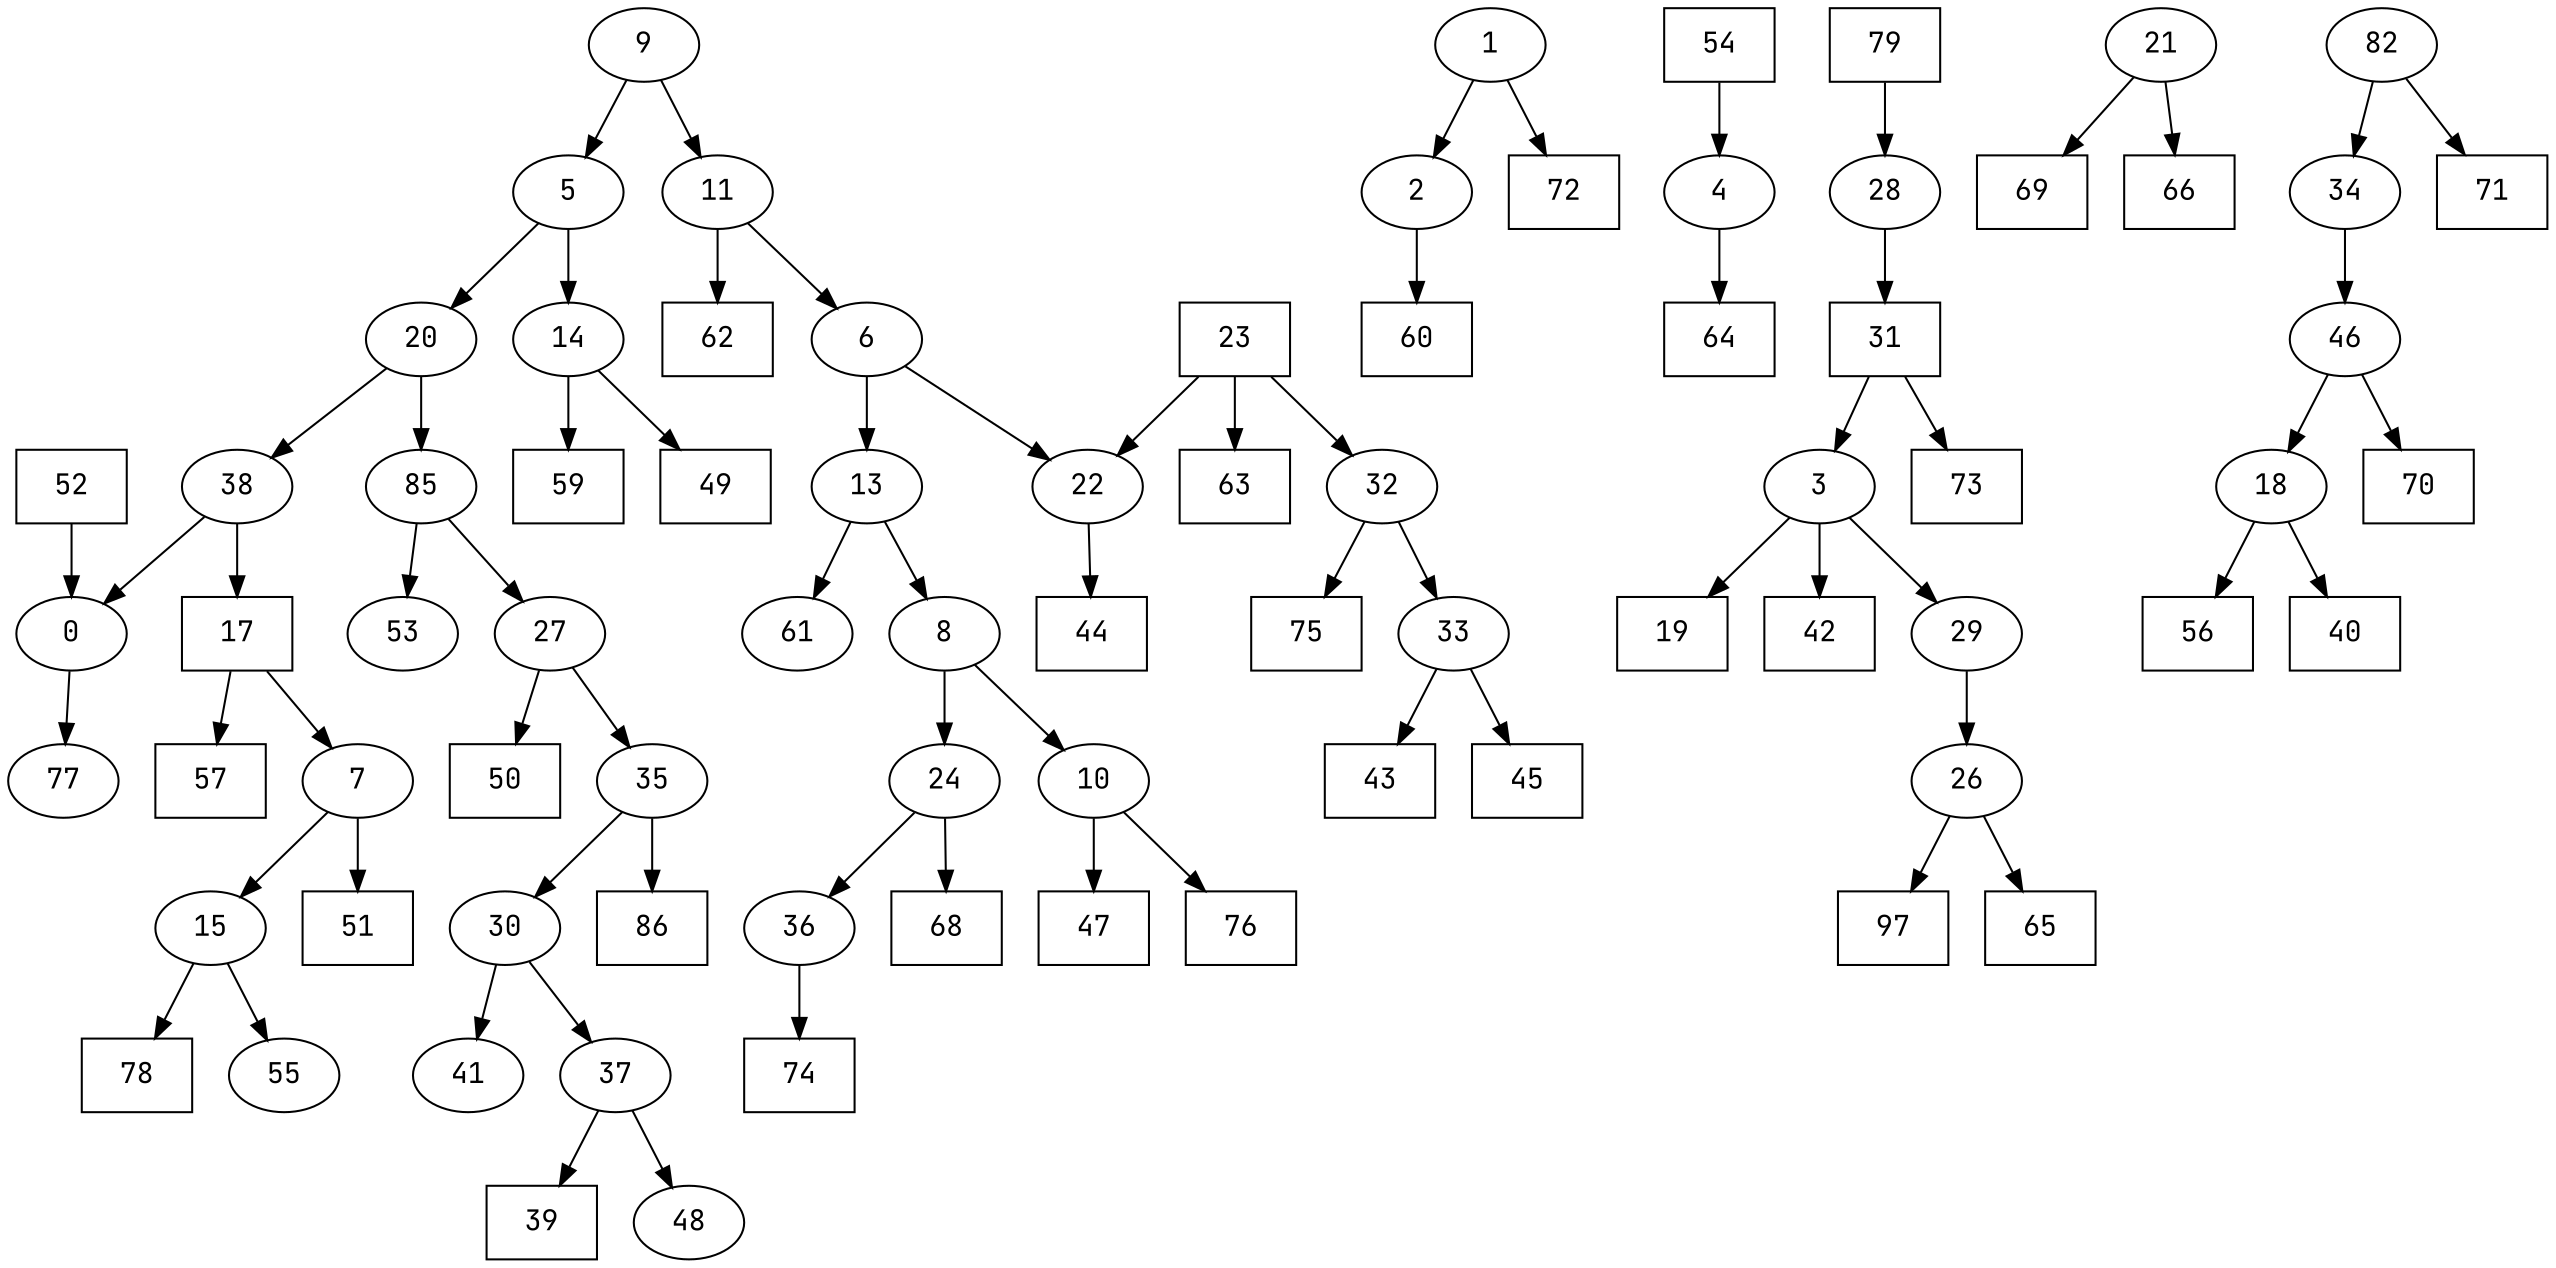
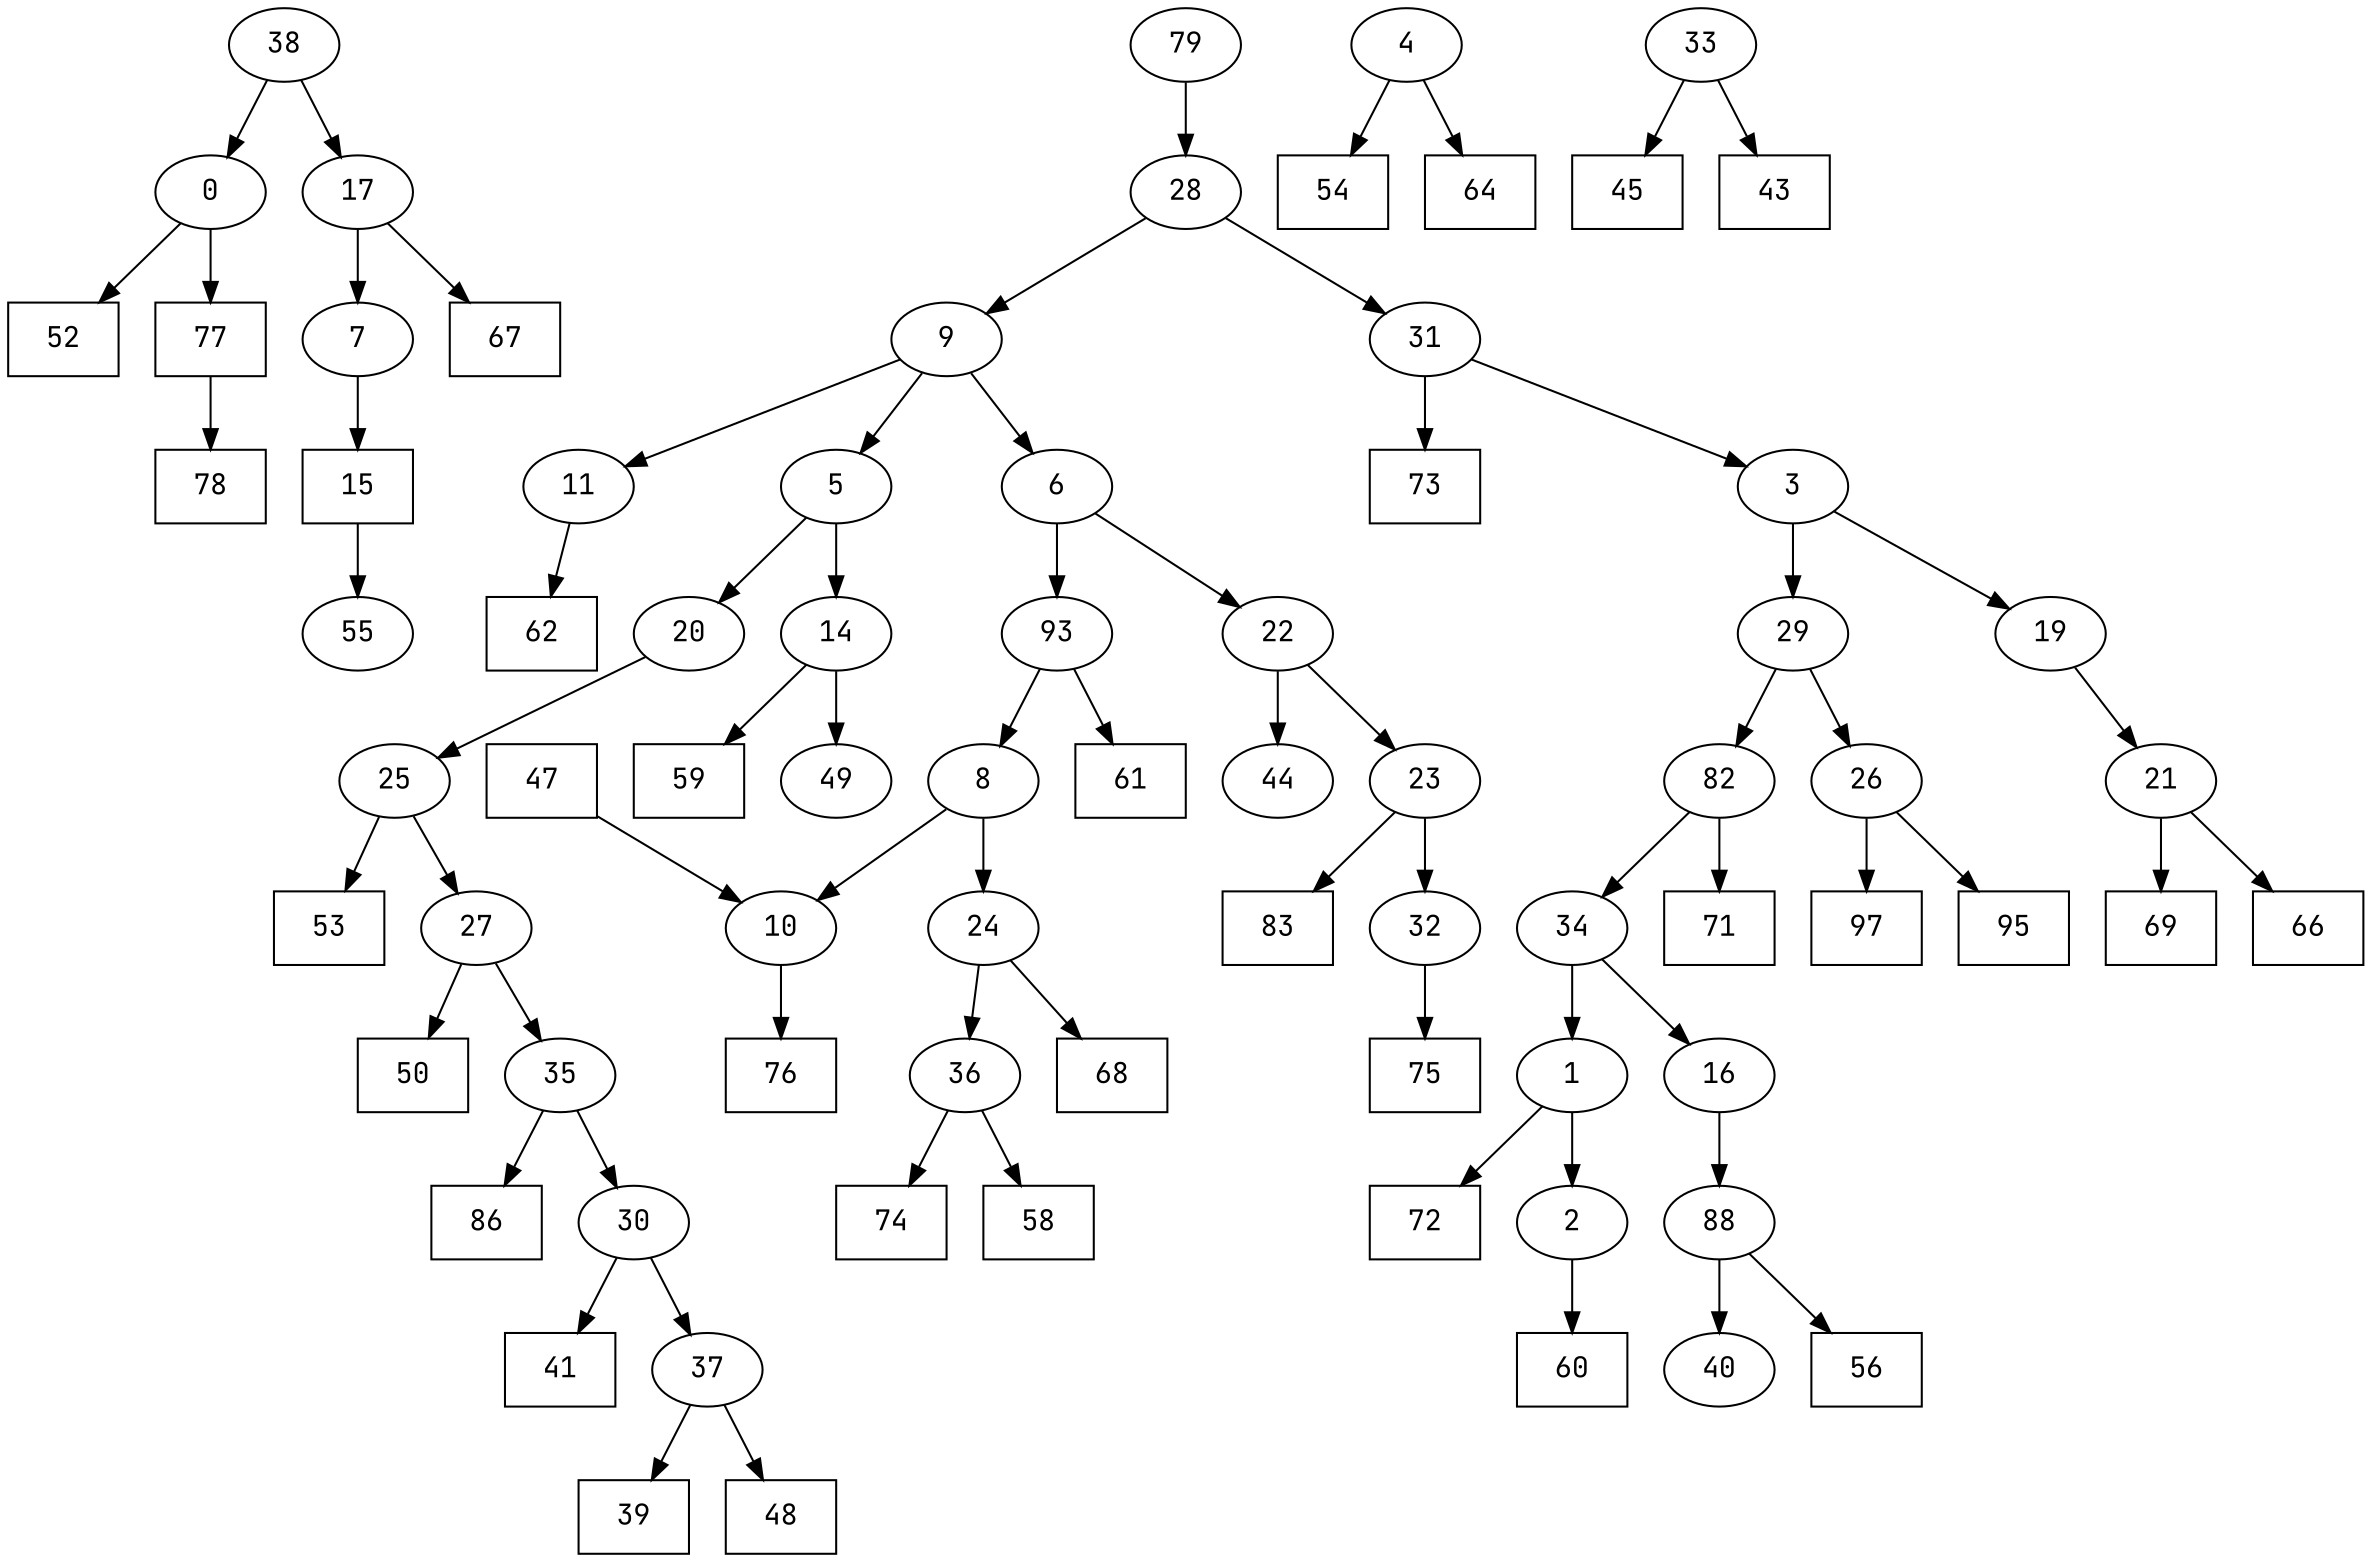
(1885, 45) -> (1186, 45)
(1719, 109) -> (1375, 108)
(785, 259) -> (995, 405)
none -> (1075, 260)
(1235, 339) -> (1425, 781)
(1885, 339) -> (1425, 339)
(2345, 339) -> (1719, 1075)
(337, 407) -> none
(1166, 409) -> (1344, 700)
(421, 487) -> (395, 781)
(716, 487) -> (836, 781)
(867, 487) -> (1057, 634)
(1235, 487) -> (1278, 928)
(2271, 487) -> (1719, 1223)
(2419, 487) -> none
(72, 550) -> (147, 256)
(1413, 551) -> none
(237, 634) -> (358, 192)
(403, 634) -> (329, 928)
(797, 634) -> (1131, 781)
(1092, 634) -> (1278, 781)
(1672, 634) -> (2051, 634)
(1820, 634) -> none
(2345, 634) -> (1719, 1370)
none -> (1761, 698)
none -> (2099, 699)
(63, 781) -> (211, 339)
(211, 781) -> (505, 339)
(1094, 845) -> (660, 854)
(211, 928) -> (358, 487)
(358, 928) -> none
(2040, 928) -> (2014, 928)
(179, 991) -> (211, 403)
none -> (1572, 992)
(468, 1075) -> (560, 1370)
(689, 1223) -> (781, 1517)
none -> (1039, 1223)
